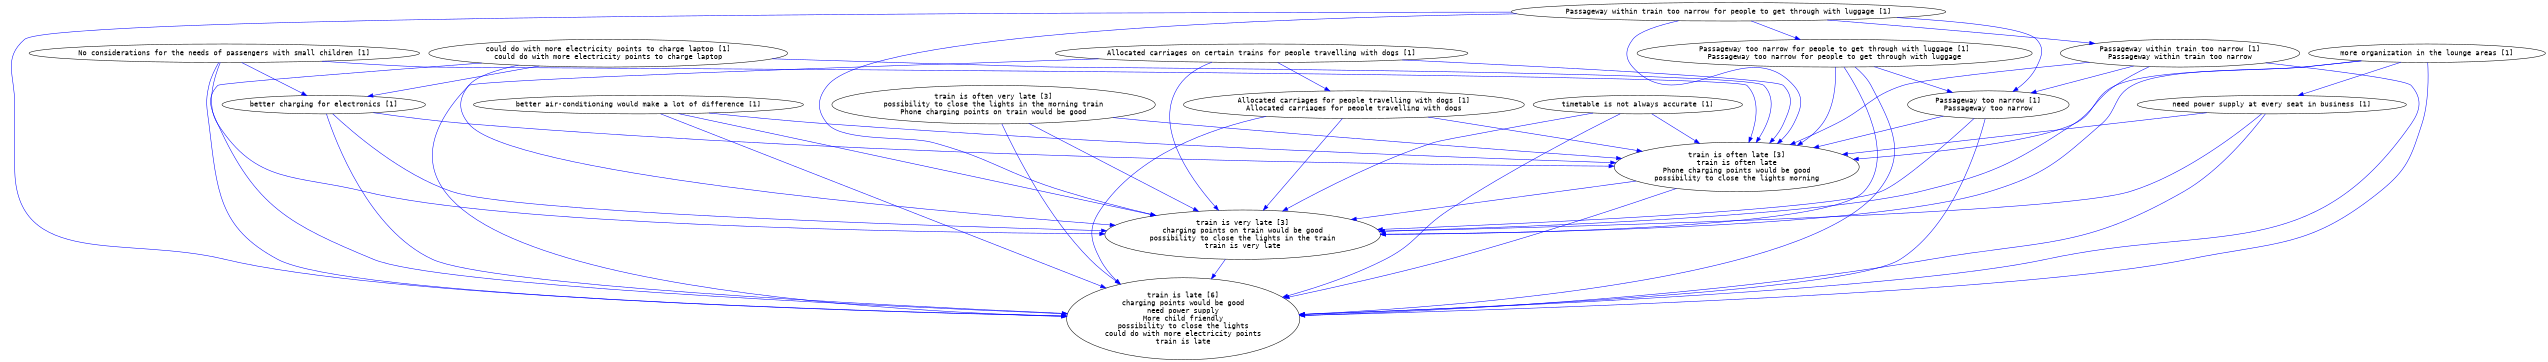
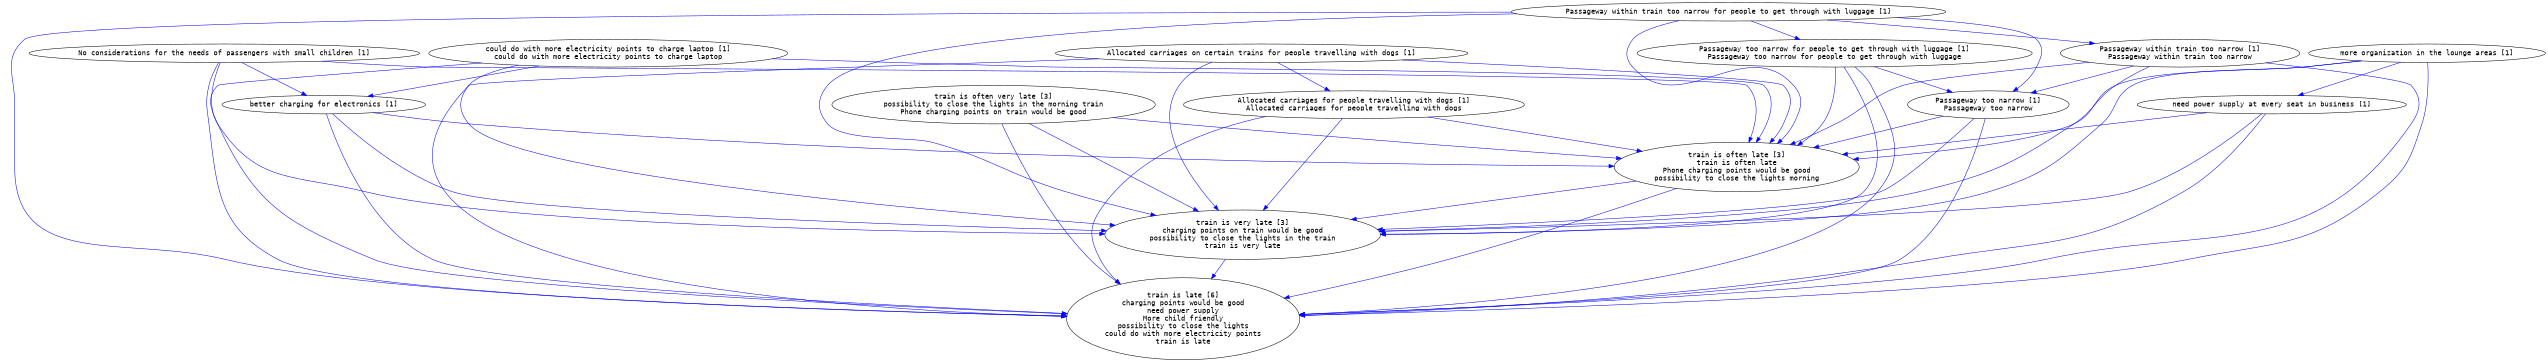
(638, 105) -> none
(1638, 105) -> none
